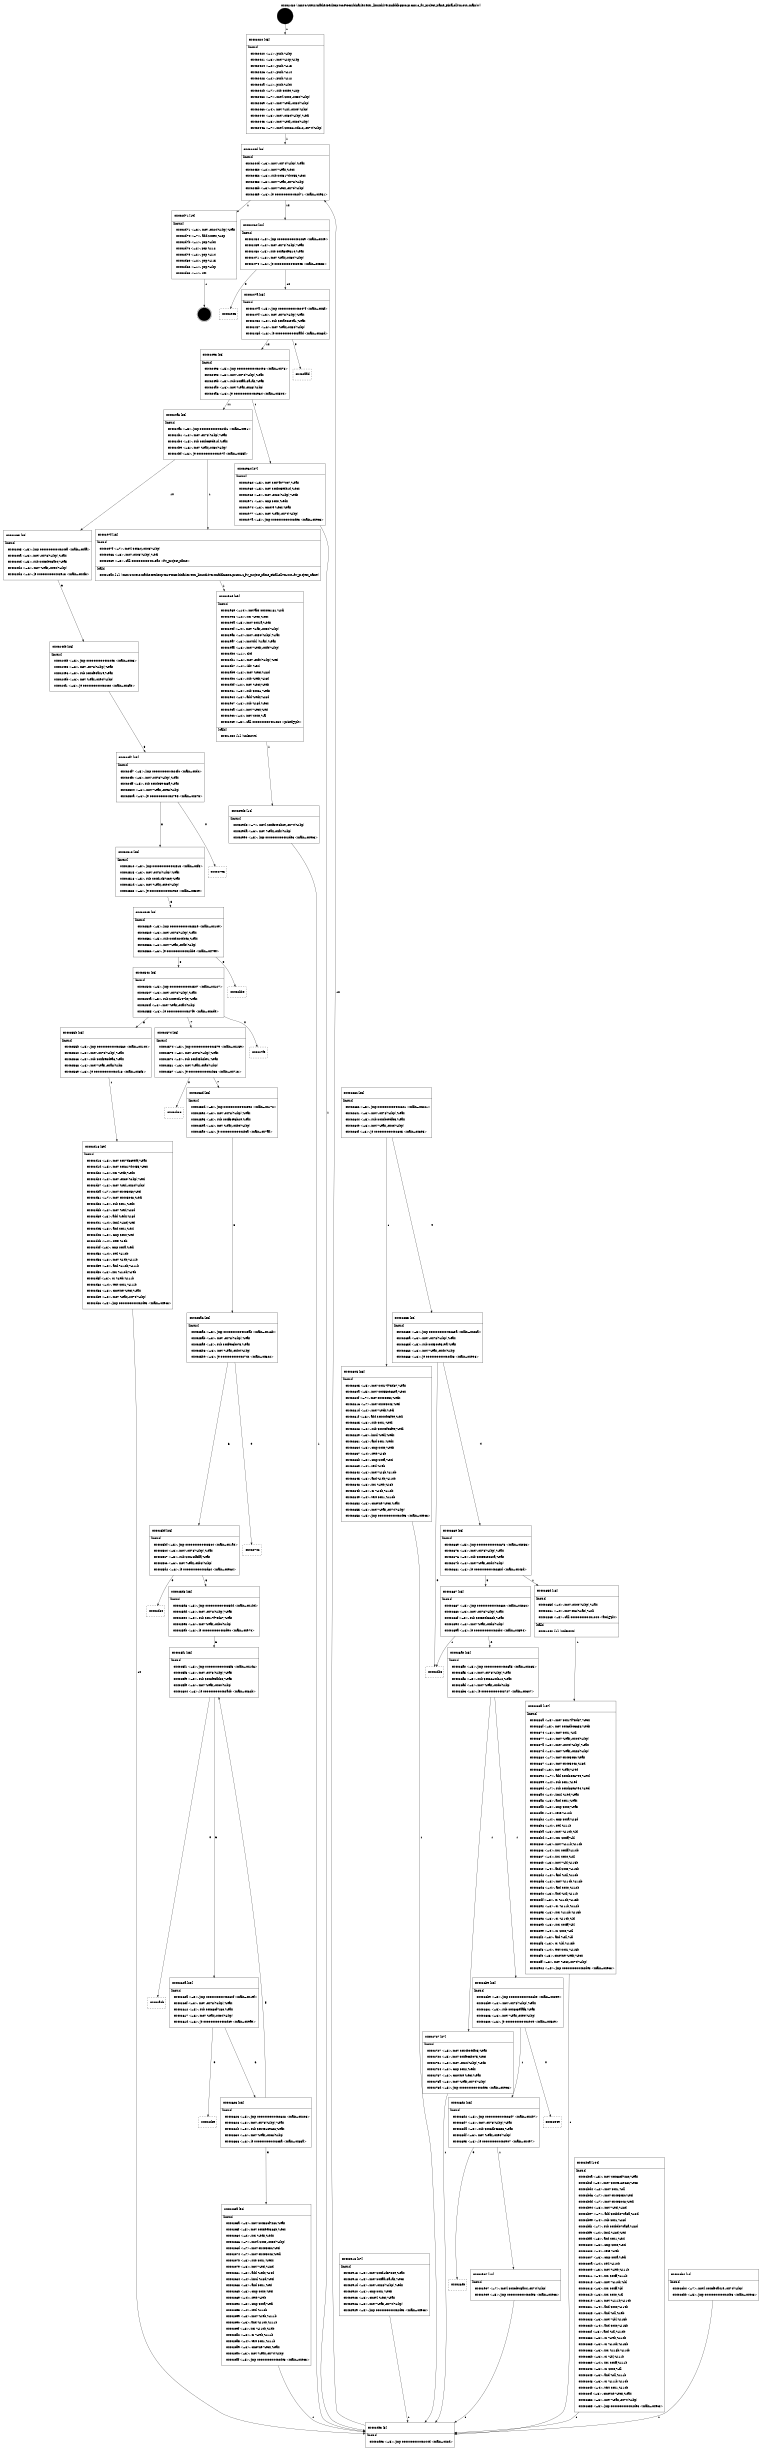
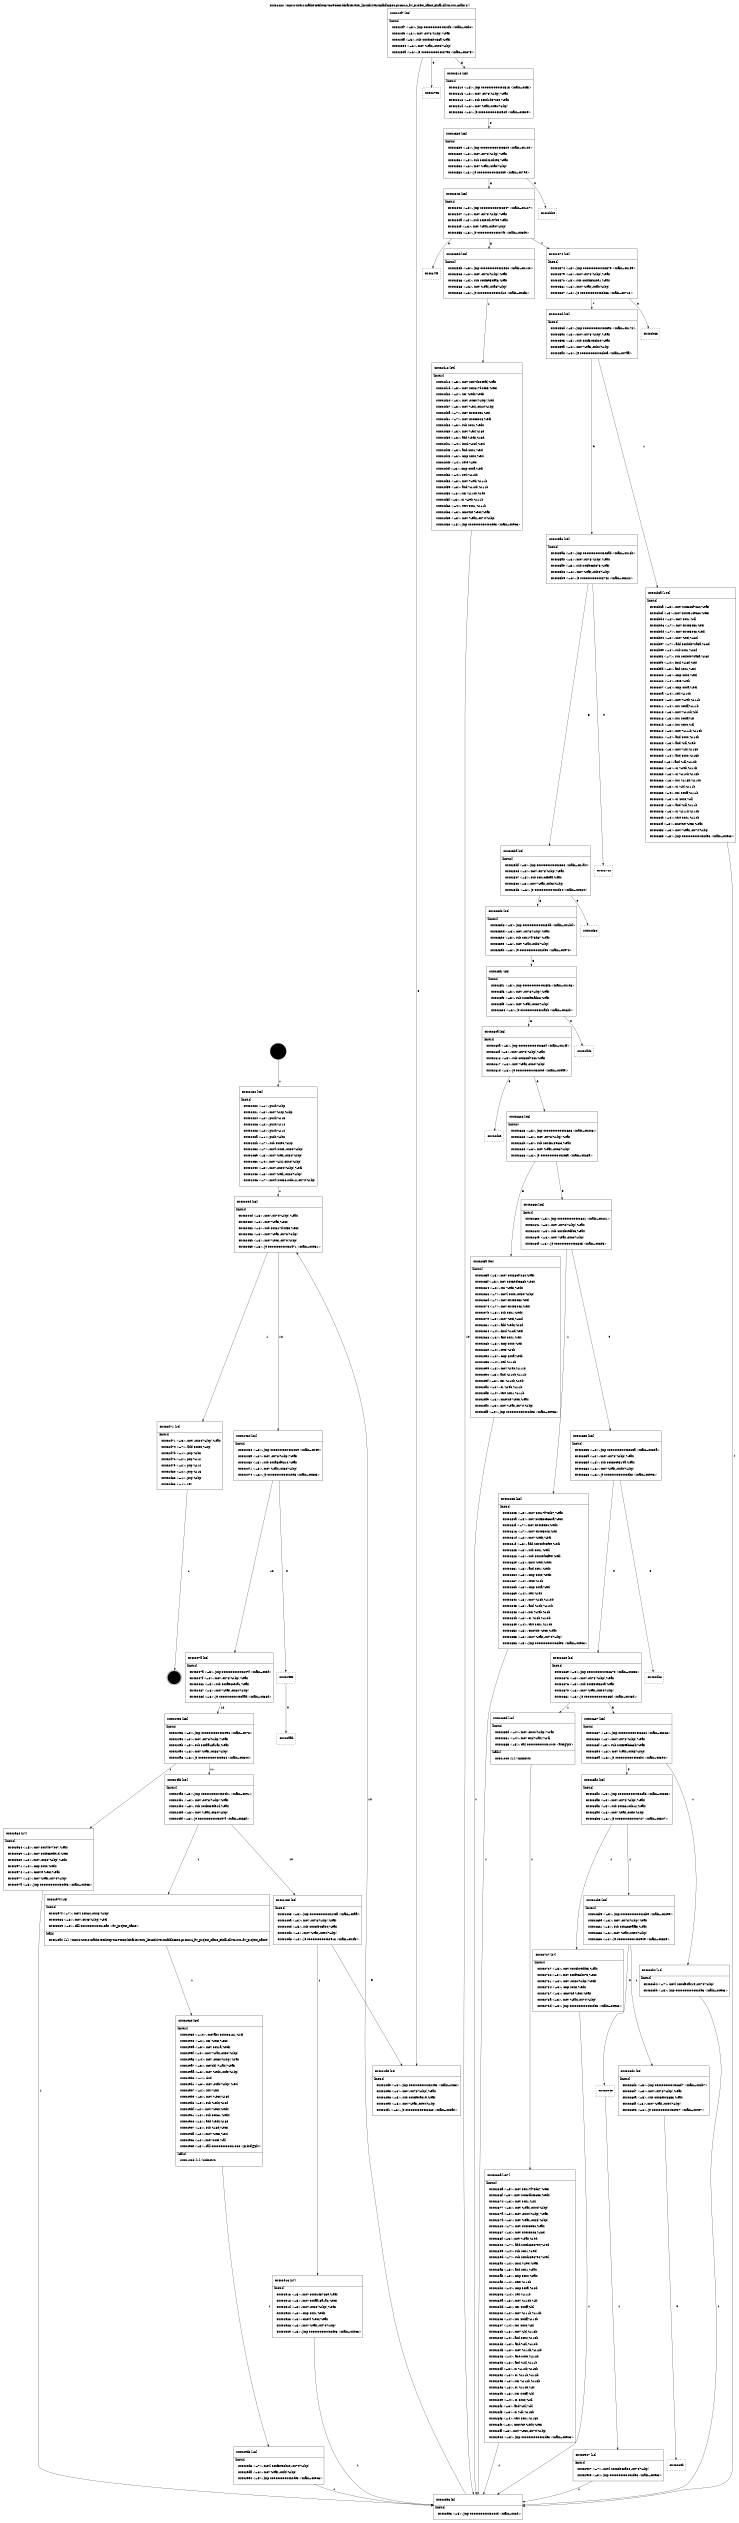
(296, 353) -> (286, 1707)
none -> (628, 472)
(127, 721) -> (417, 1061)
(444, 1649) -> (695, 1861)
(251, 1897) -> (559, 1179)
none -> (317, 2109)
(505, 2207) -> (611, 2272)
